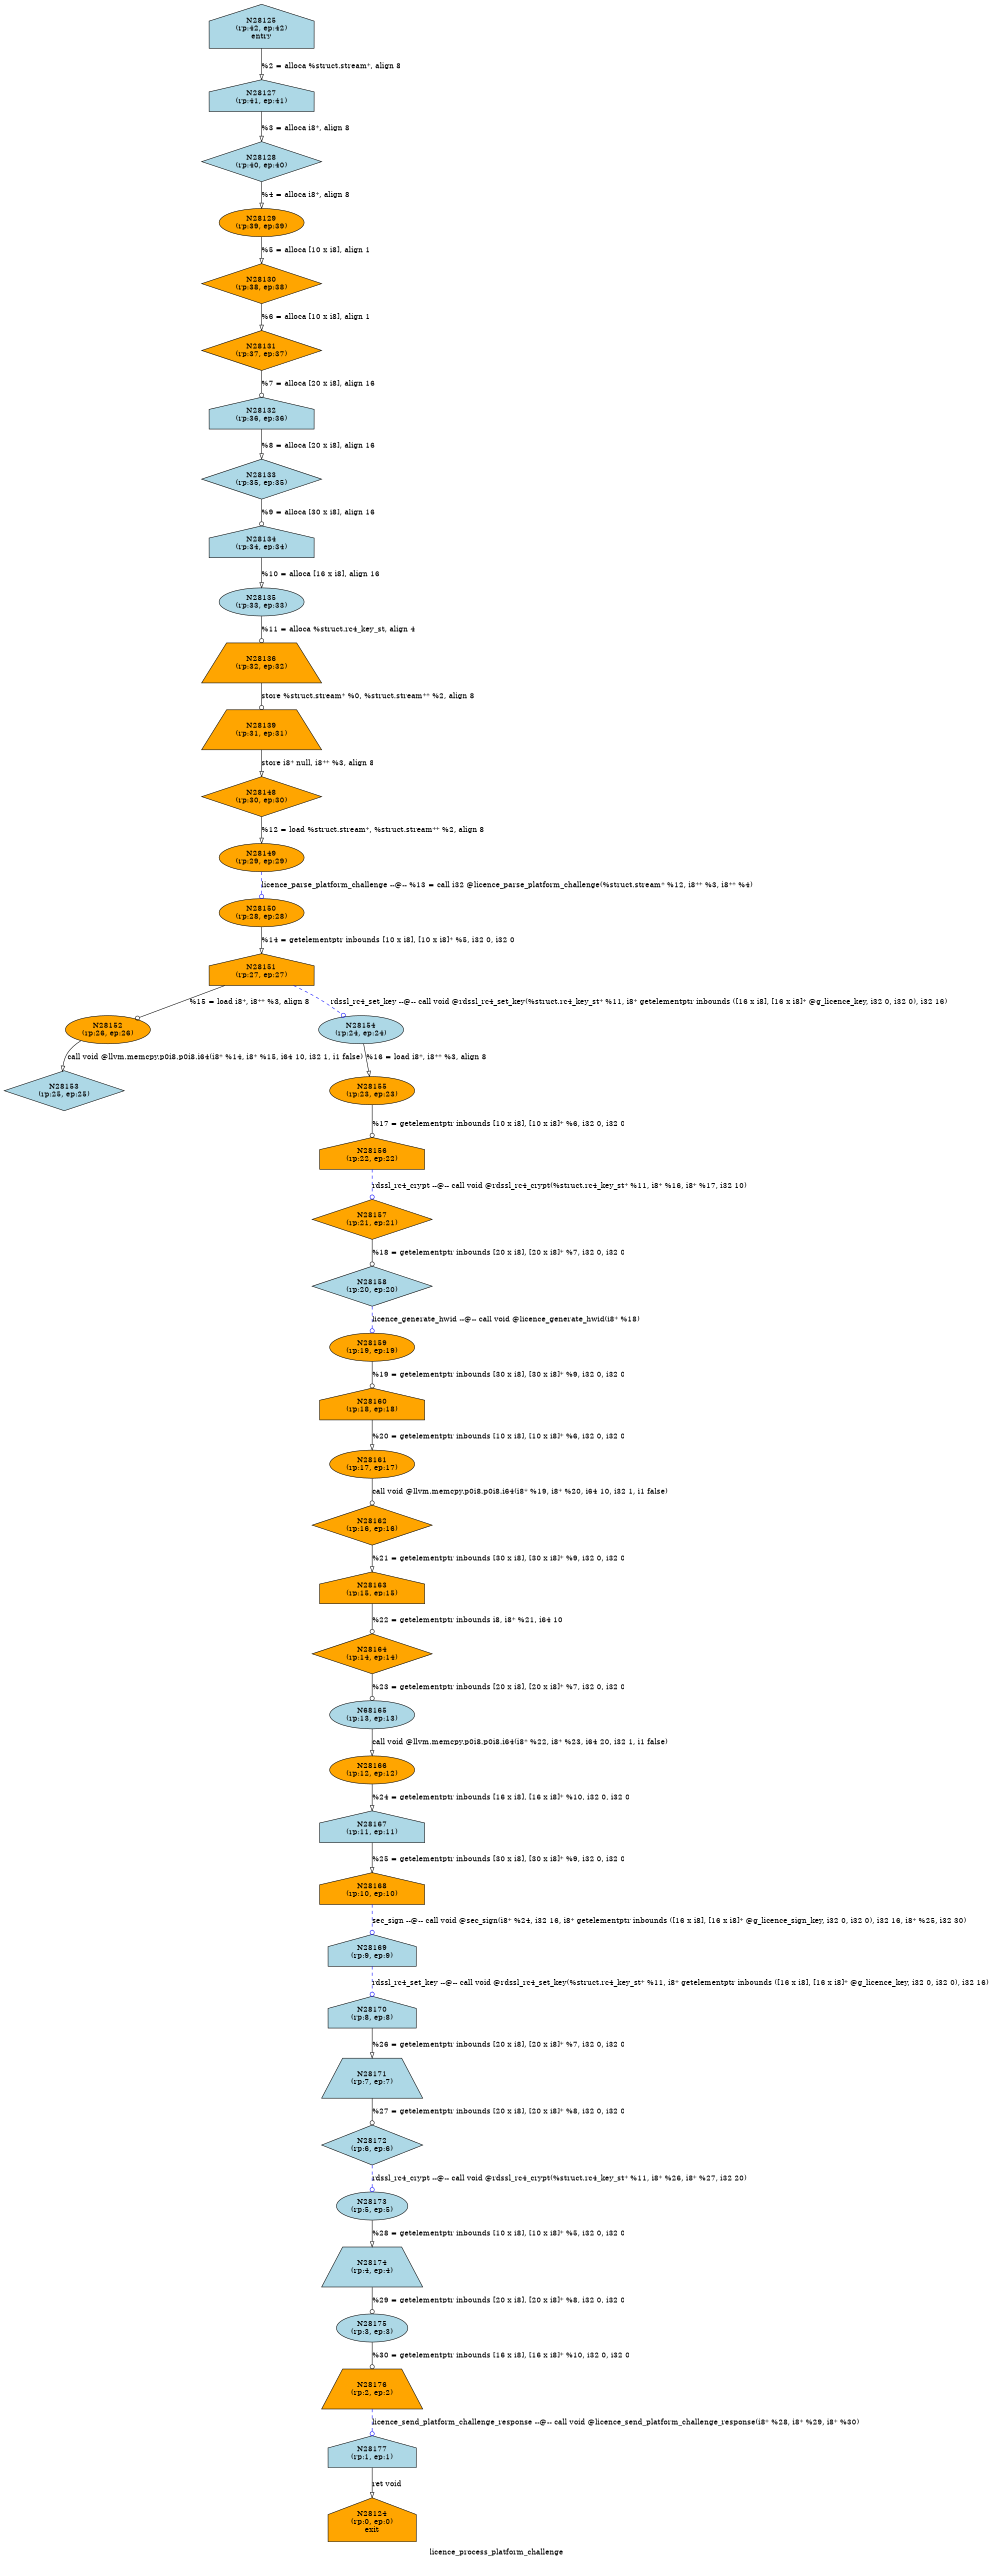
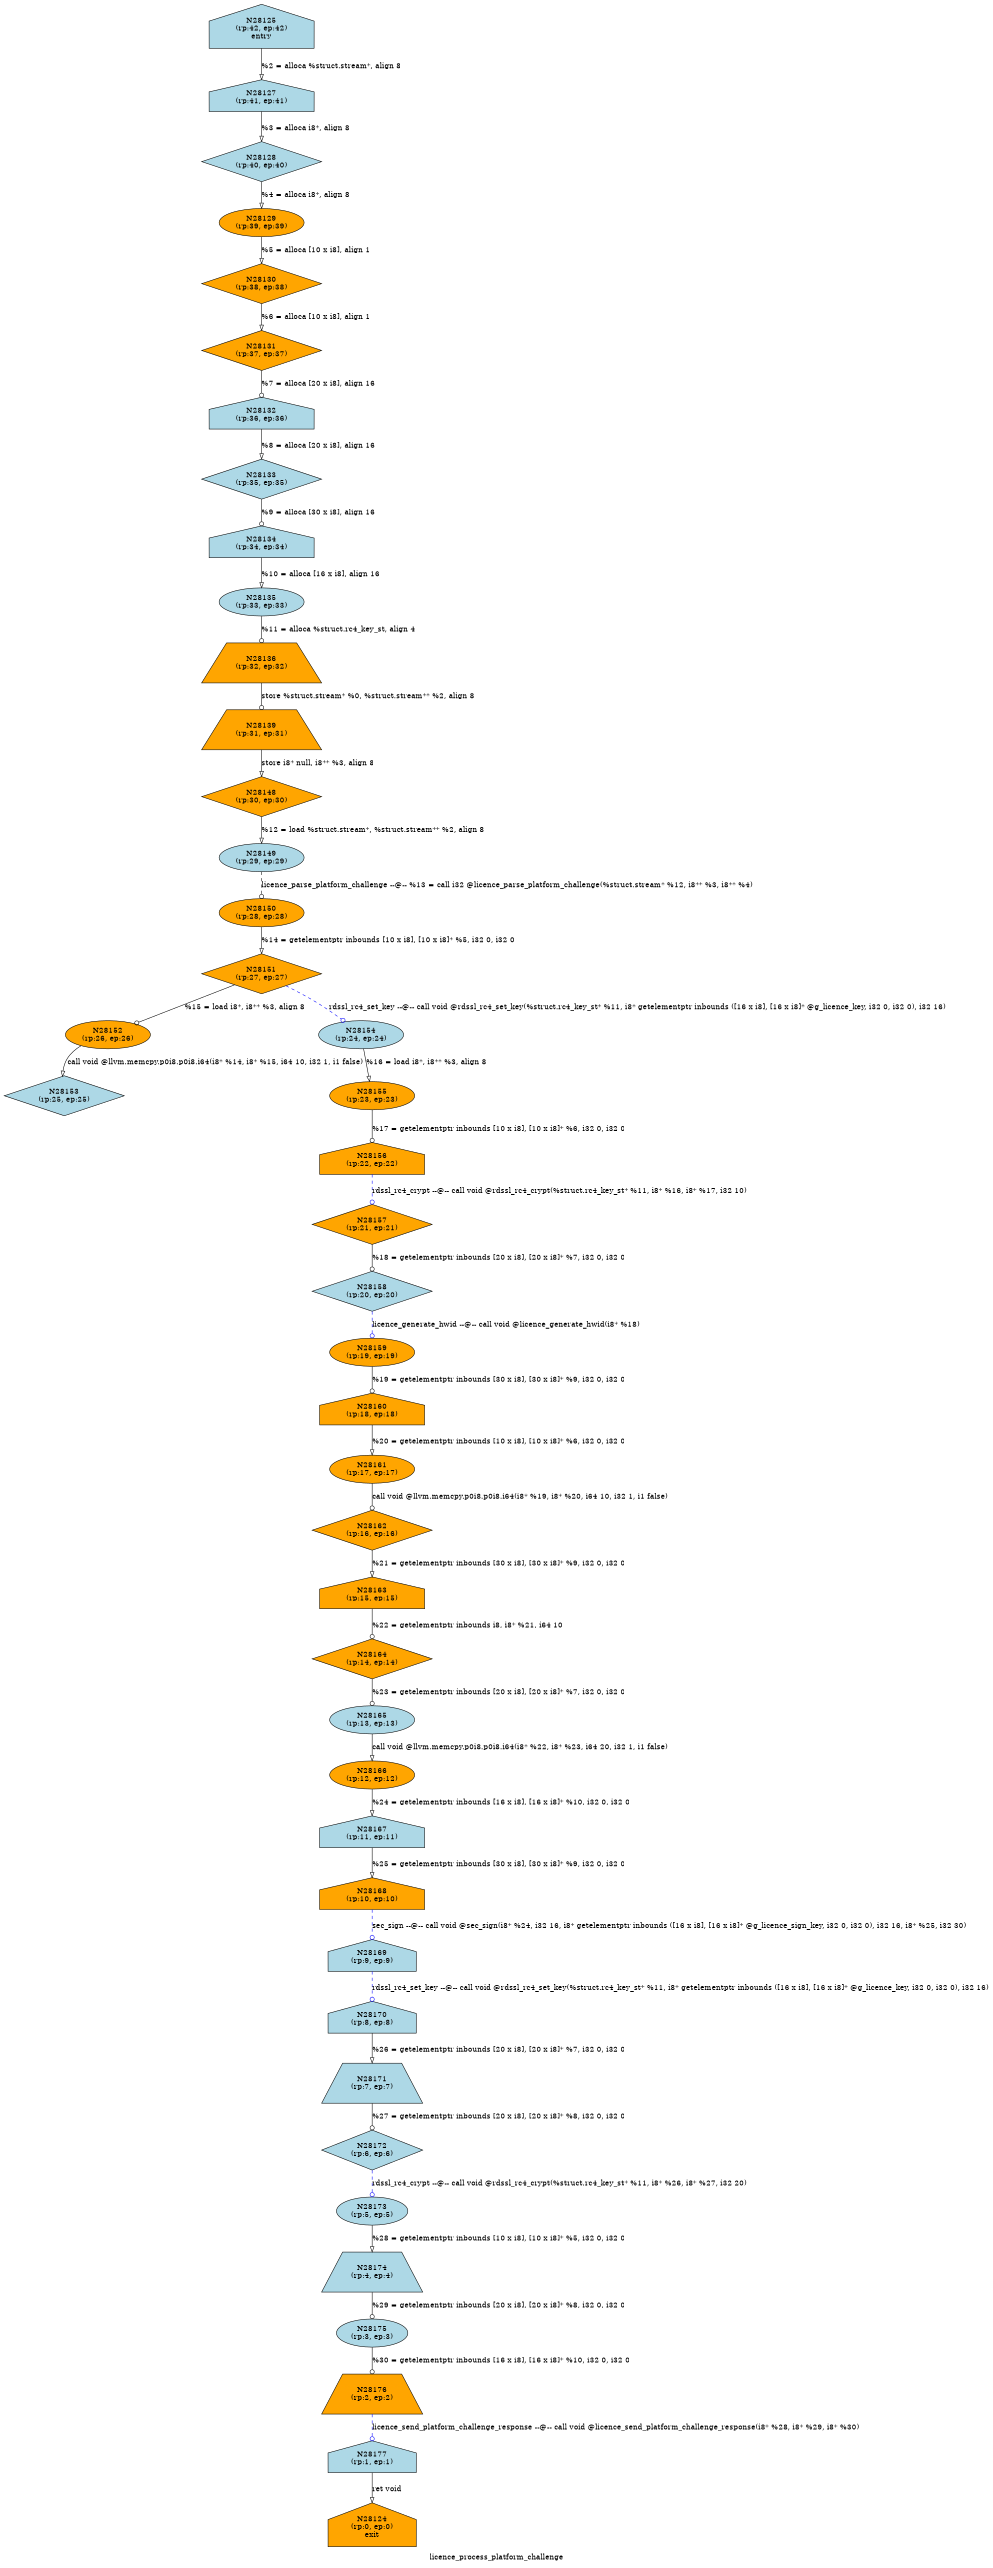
(262, 858) -> (262, 858)
(262, 883) -> (262, 883)
(262, 971) -> (262, 974)
(372, 1715) -> (372, 1720)
